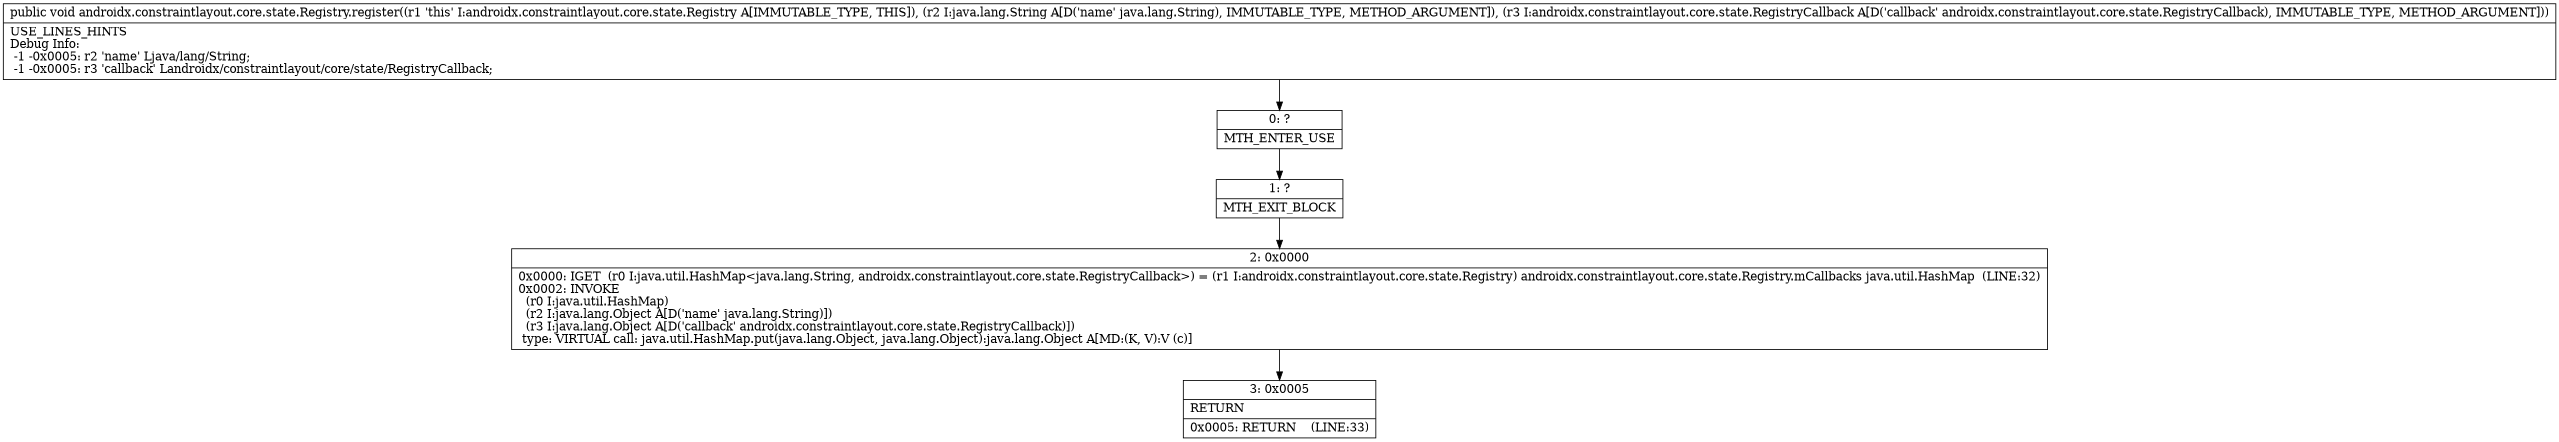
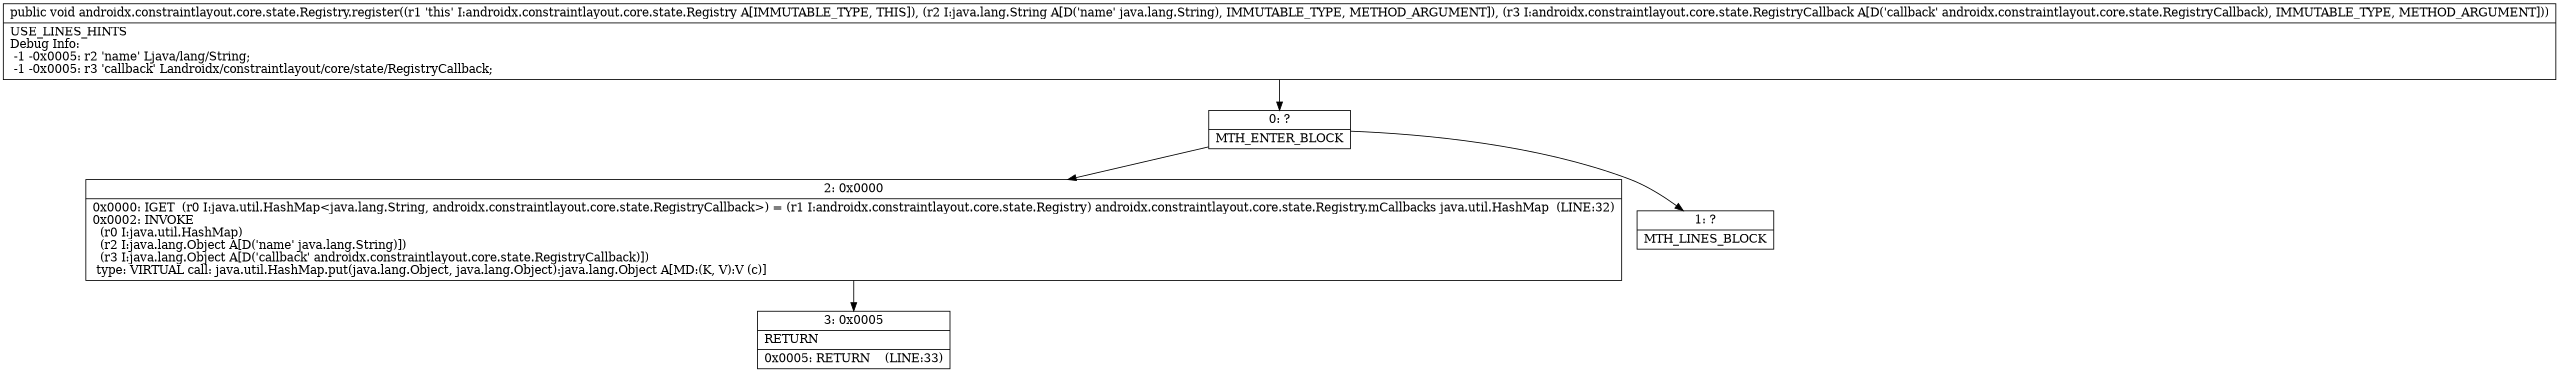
(1280, 139) -> (1280, 139)
(1280, 208) -> (1705, 239)
(1280, 229) -> (1142, 162)
